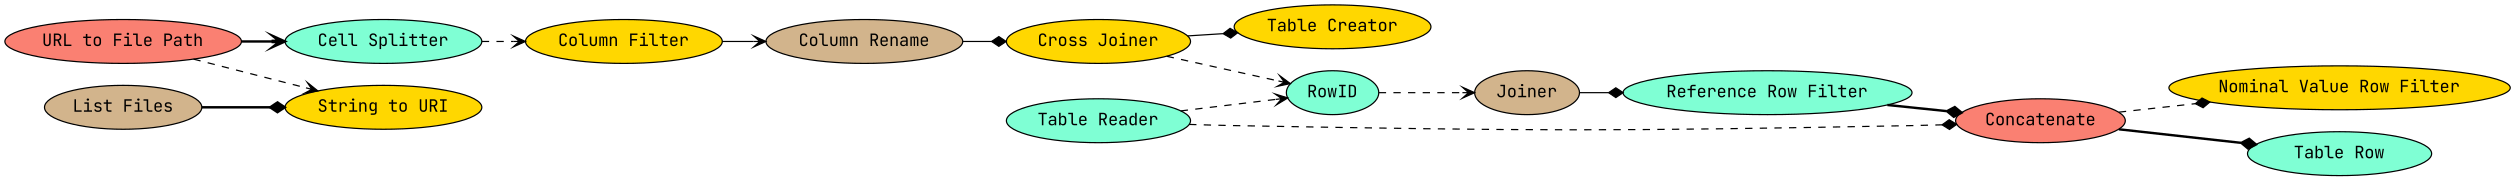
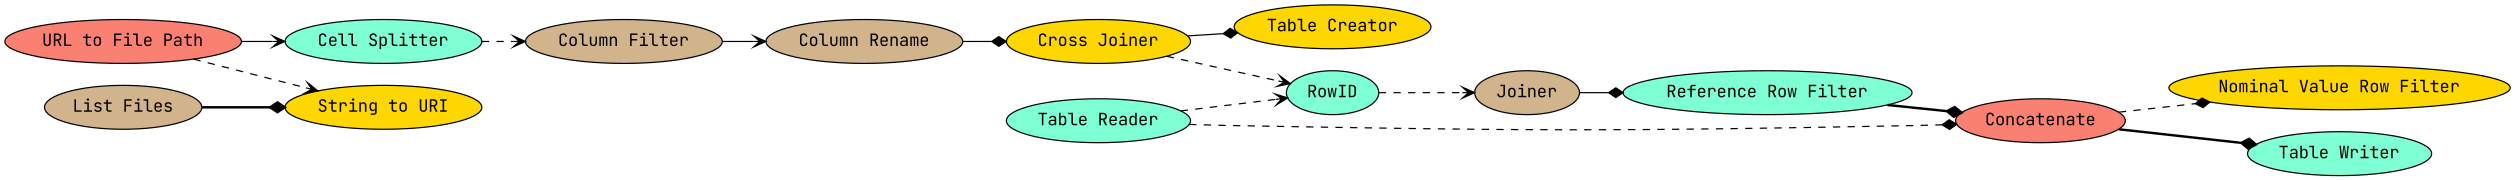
(257, 41) -> (257, 41)
(624, 41) -> (624, 41)
(2340, 154) -> (2340, 154)
